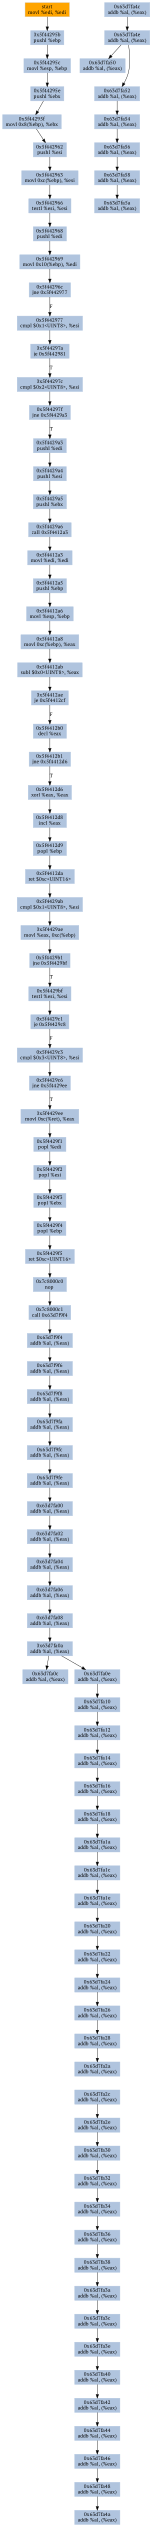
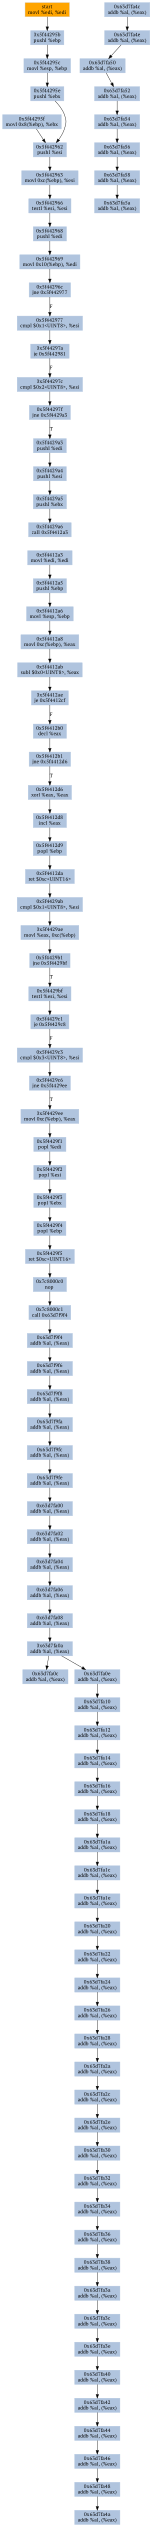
(130, 65) -> (109, 78)
(41, 106) -> (66, 120)
(51, 368) -> (51, 368)
(50, 542) -> none
(50, 1116) -> (50, 1116)
none -> (97, 2081)
